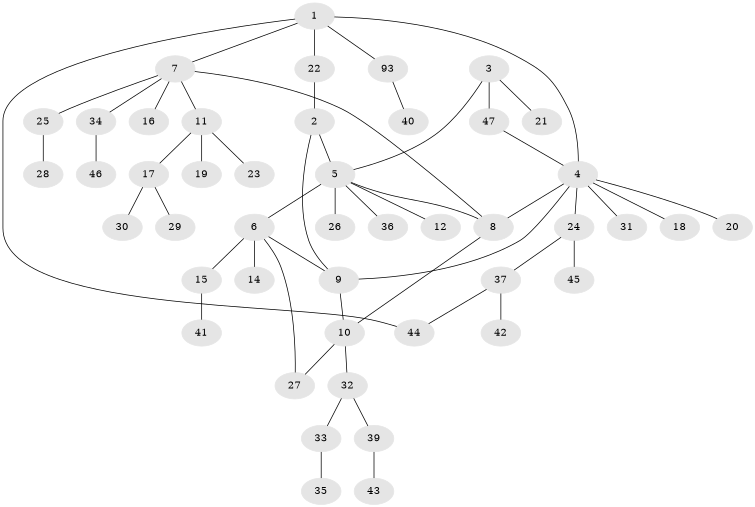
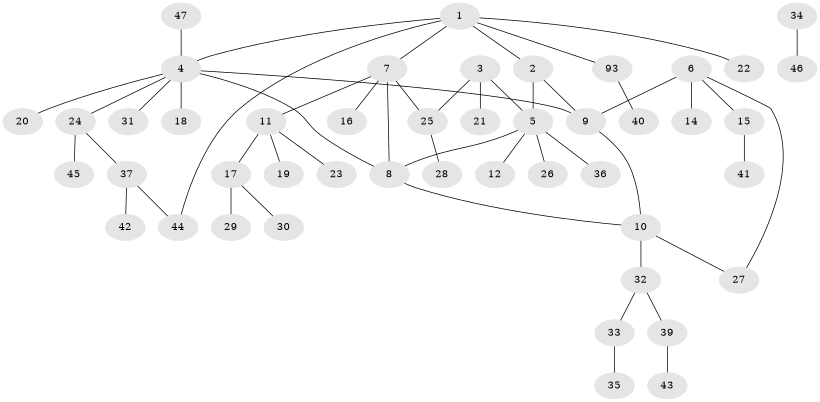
(315, 93) -> (496, 42)
(136, 95) -> none
(489, 95) -> (453, 96)
(295, 201) -> none
